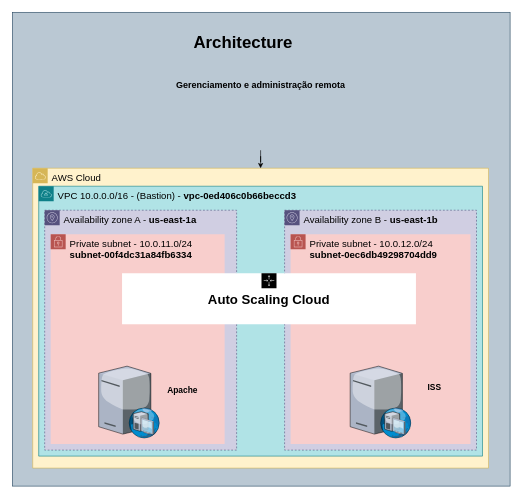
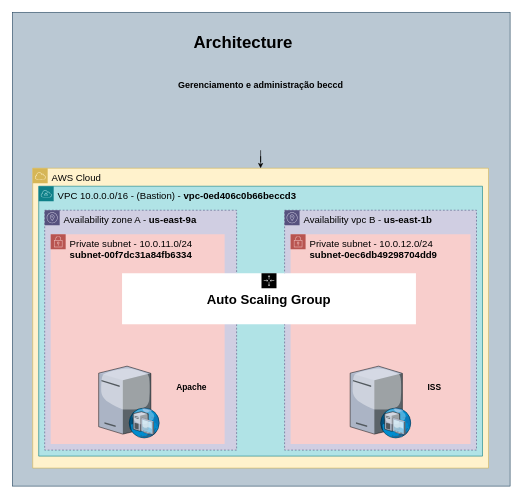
(261, 84) -> (261, 84)
(120, 219) -> (120, 219)
(360, 219) -> (358, 219)
(122, 247) -> (122, 247)
(269, 297) -> (269, 297)
(183, 390) -> (192, 387)
